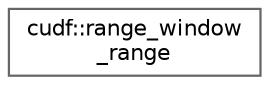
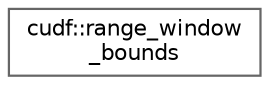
(135, 42) -> (135, 42)
